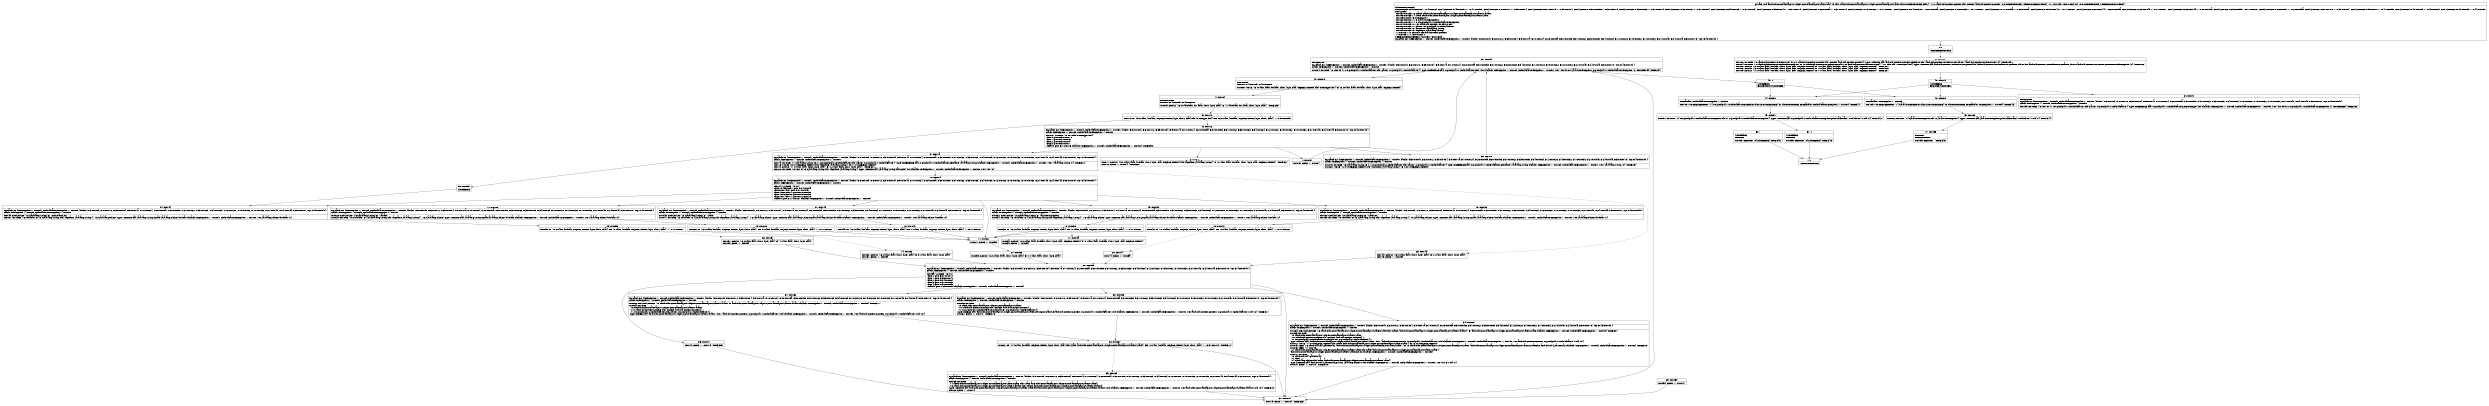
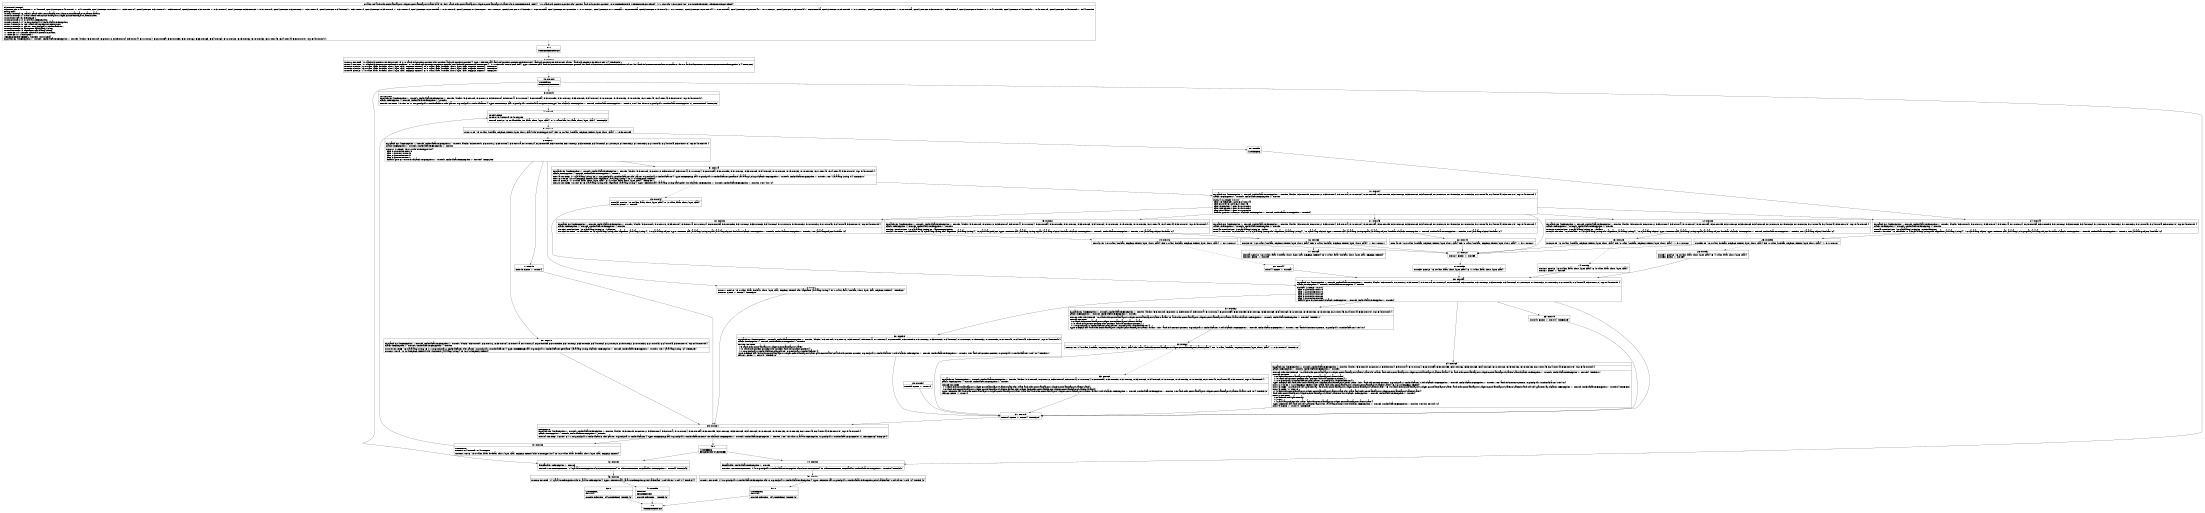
none -> (548, 107)
(1116, 327) -> (923, 413)
none -> (721, 339)
